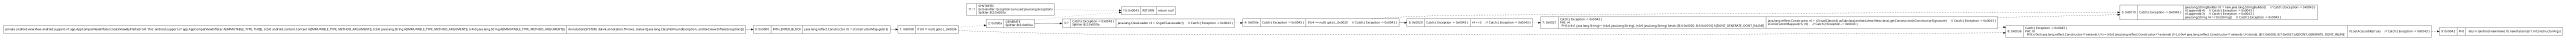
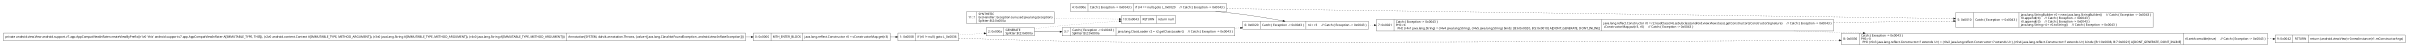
(1238, 23) -> (1238, 28)
(2461, 31) -> (2301, 39)
